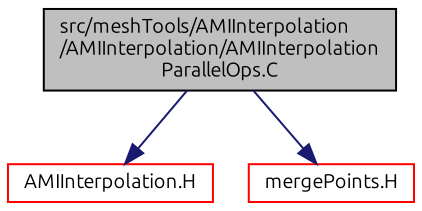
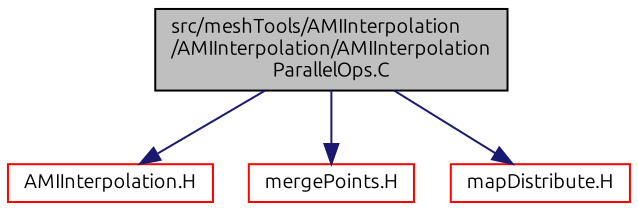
none -> (540, 183)
